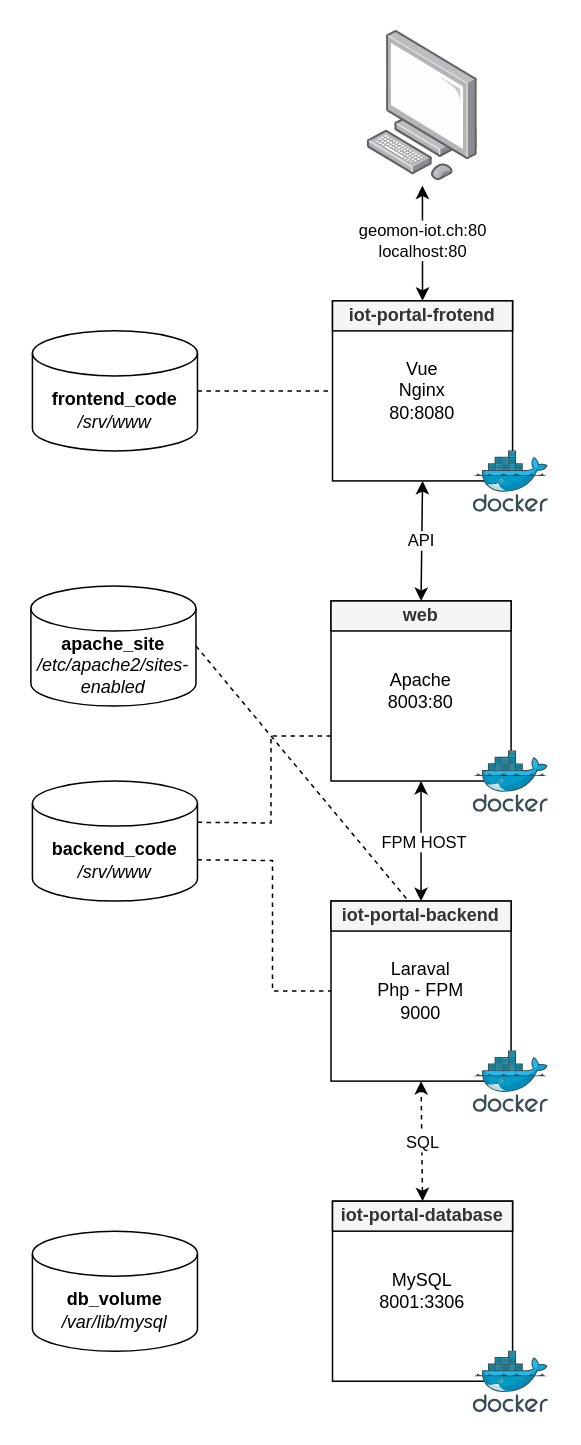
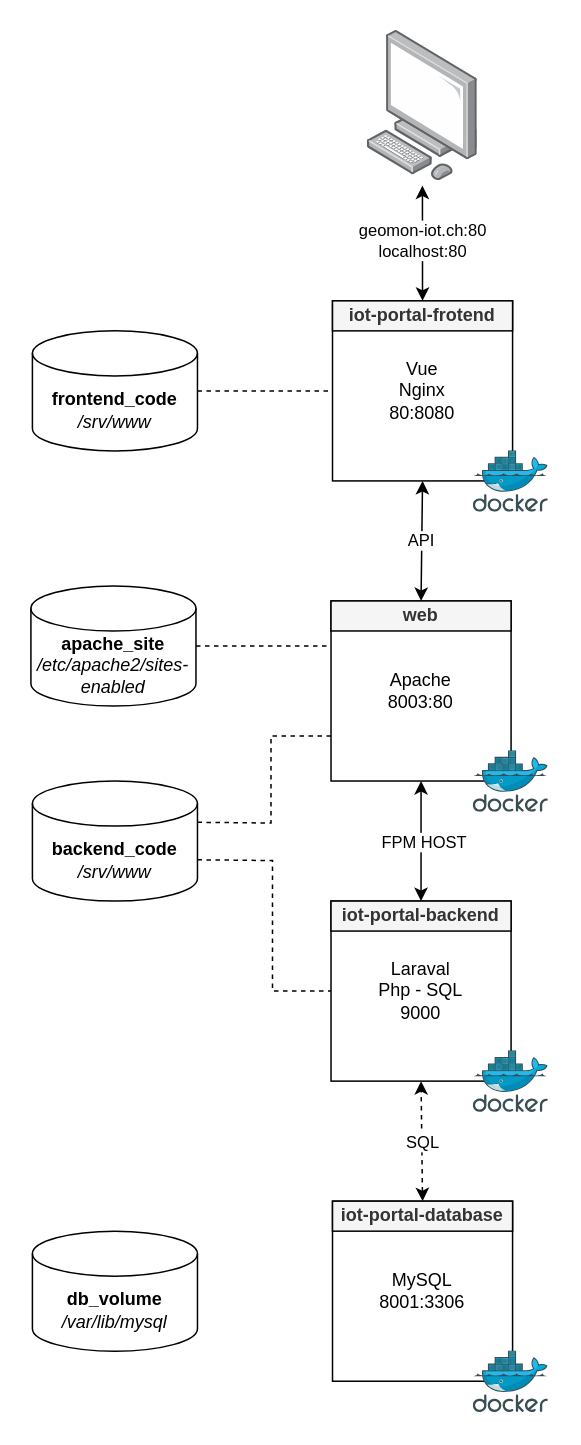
(302, 774) -> (262, 646)
(421, 991) -> (421, 991)
